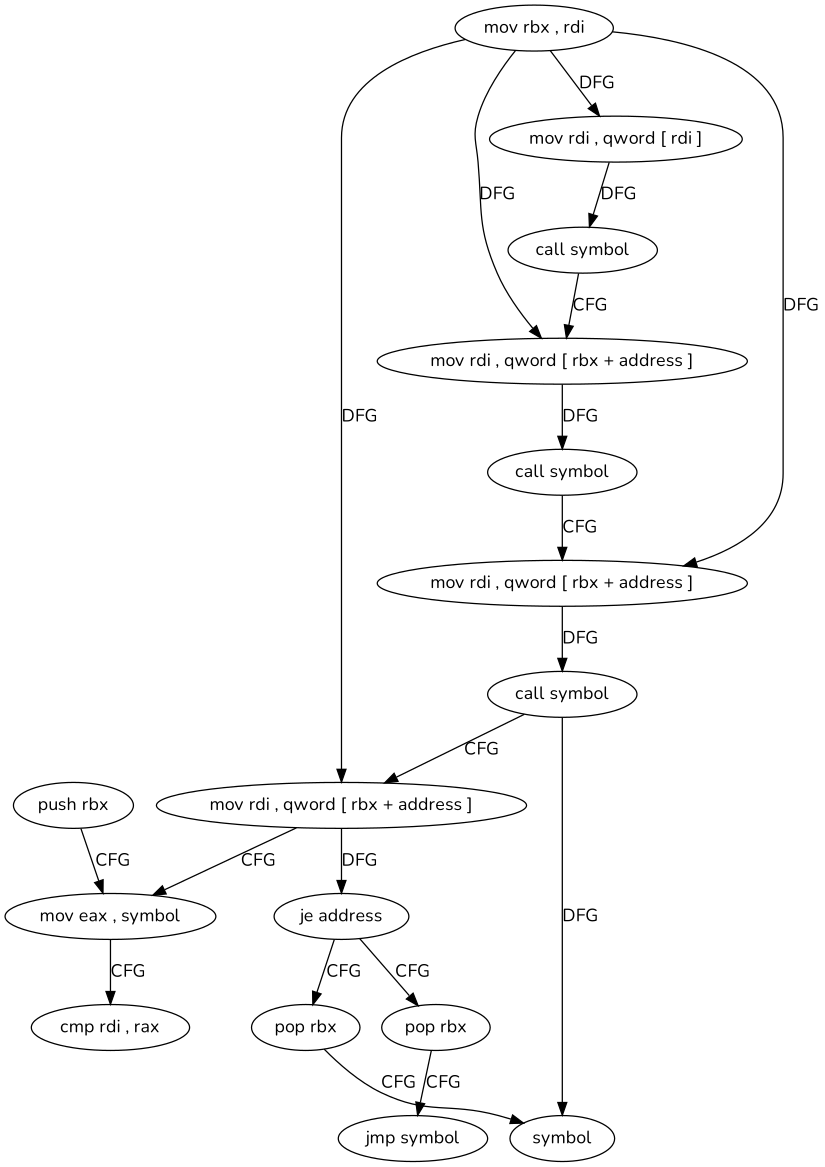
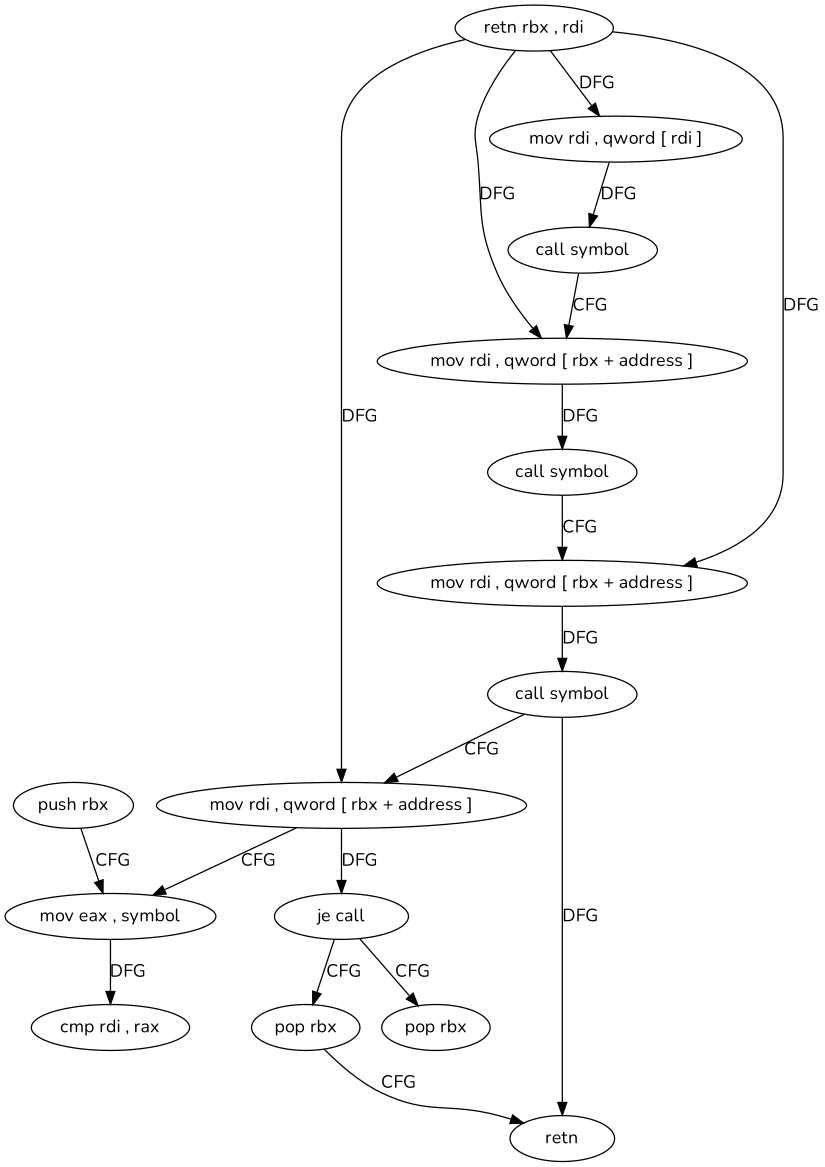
(534, 28) -> (534, 28)
(341, 916) -> (341, 916)
(128, 972) -> (128, 972)
(413, 1139) -> none
(562, 1139) -> (562, 1139)
